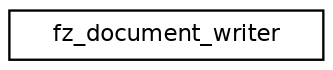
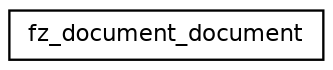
(166, 35) -> (166, 35)
